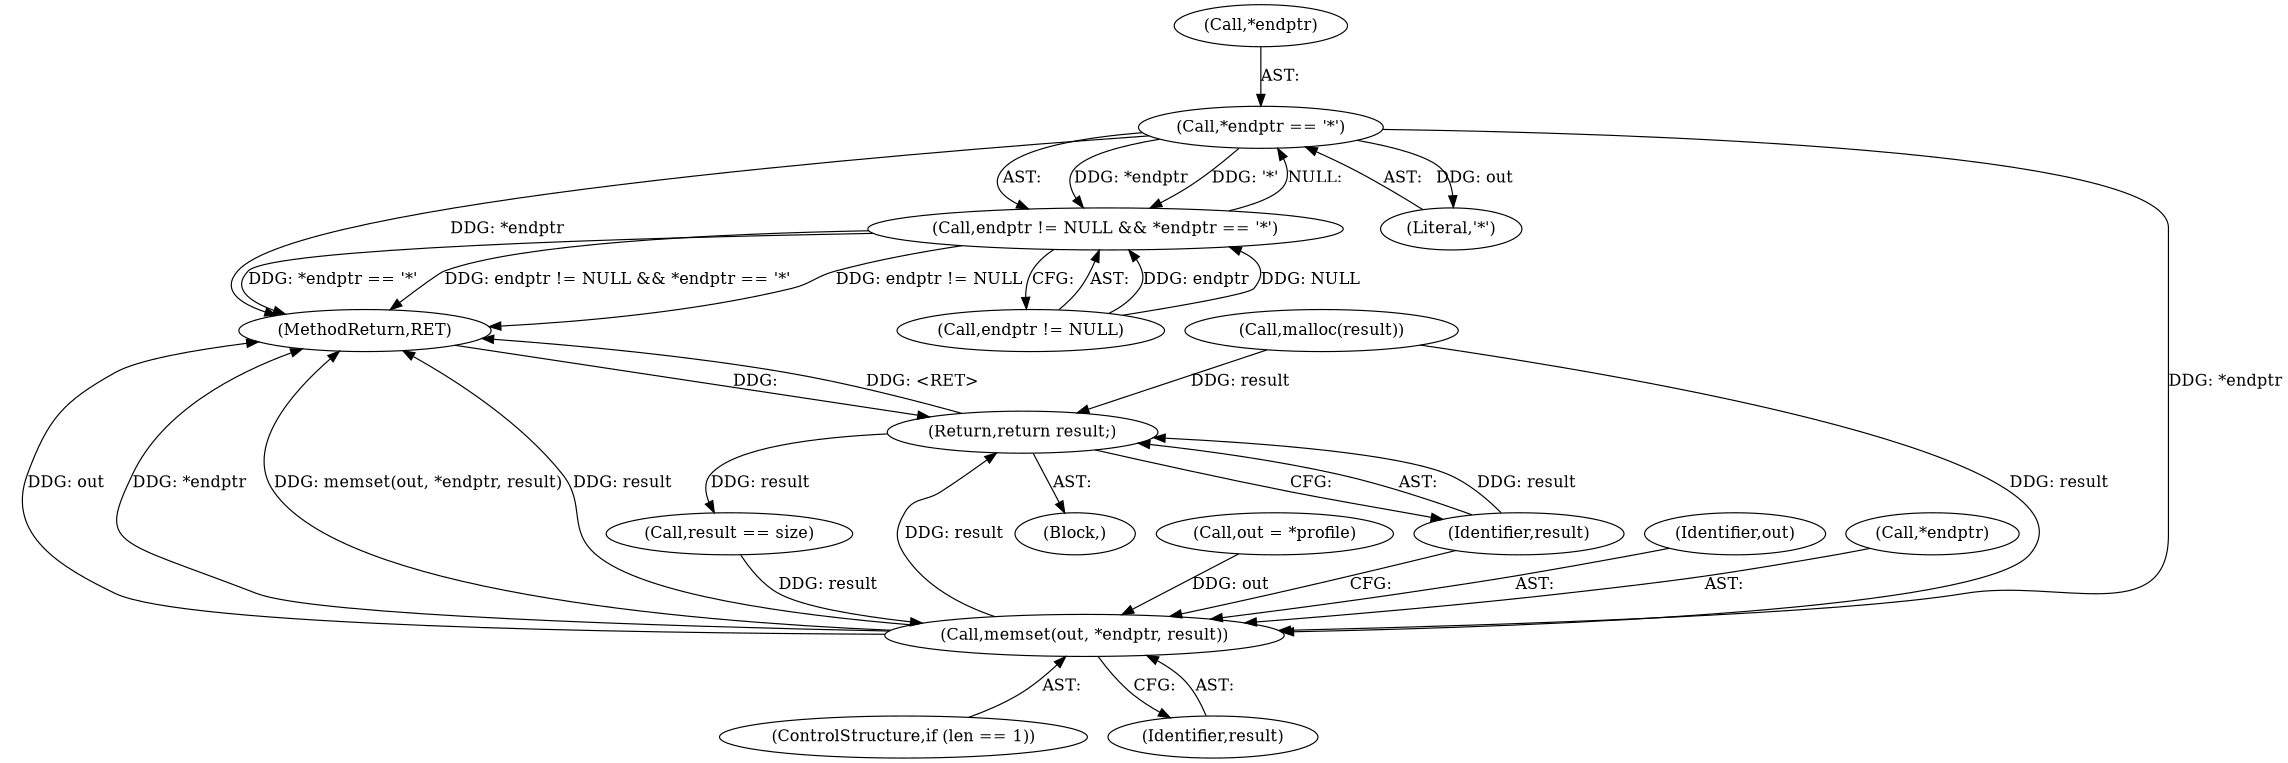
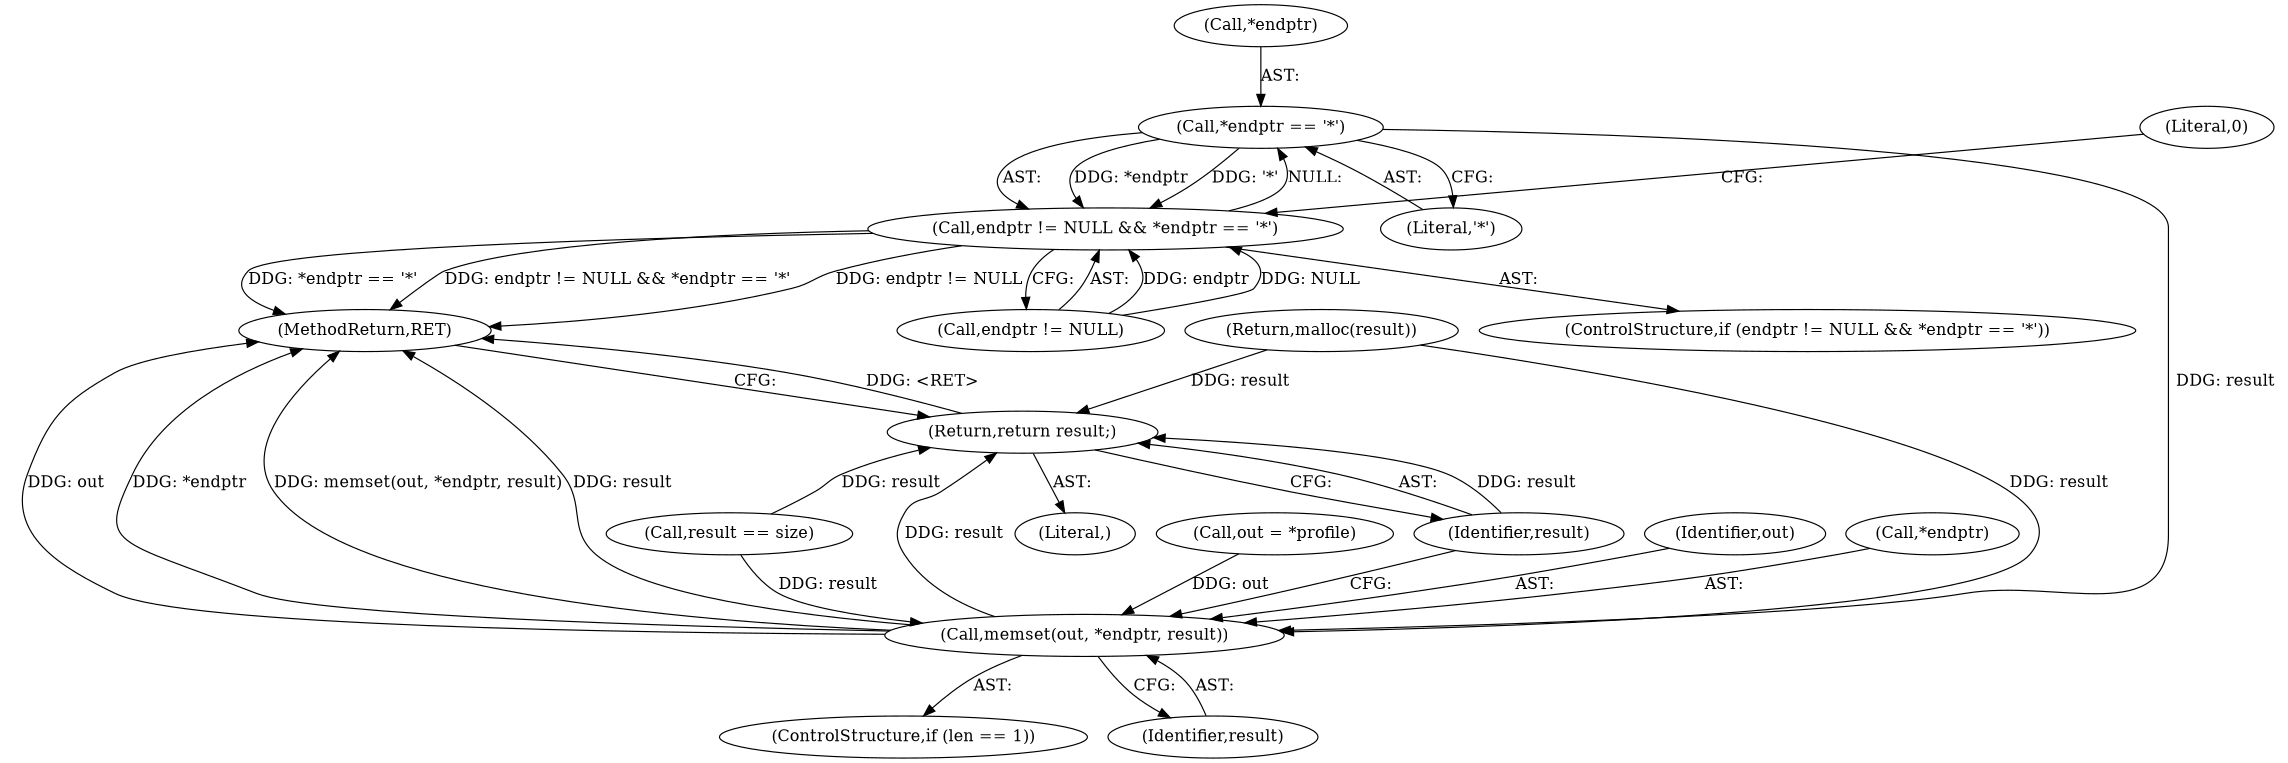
none -> (2207, 127)
(1475, 178) -> (1475, 178)
(657, 181) -> none
(1322, 331) -> (1322, 331)
none -> (1808, 331)
(758, 381) -> (758, 381)
(2226, 381) -> (2226, 381)
(781, 445) -> (841, 474)
(1075, 534) -> (1075, 534)
(1016, 696) -> (974, 677)
